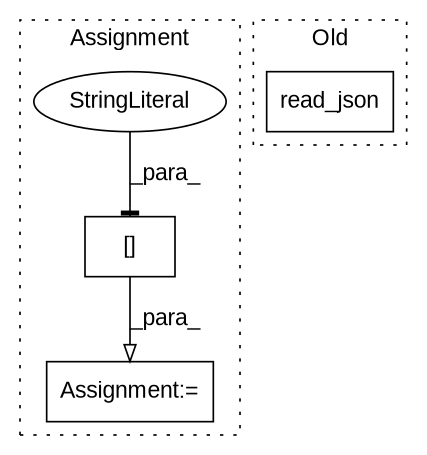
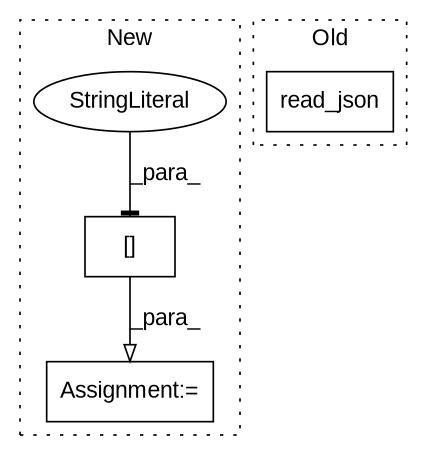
(130, 39) -> (130, 39)
